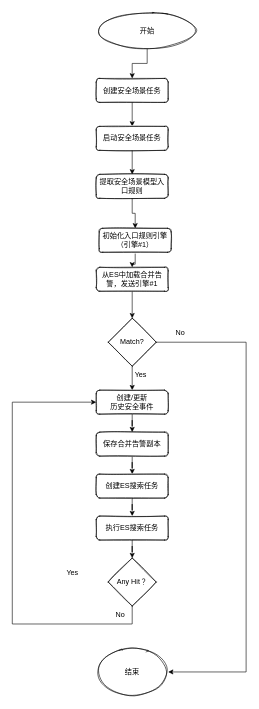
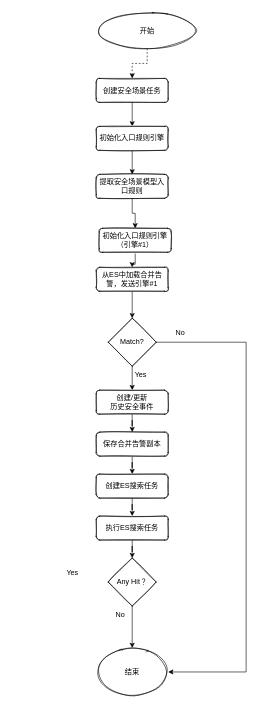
(141, 63) -> (141, 63)
(132, 138) -> (132, 138)
(12, 624) -> none
none -> (132, 642)
